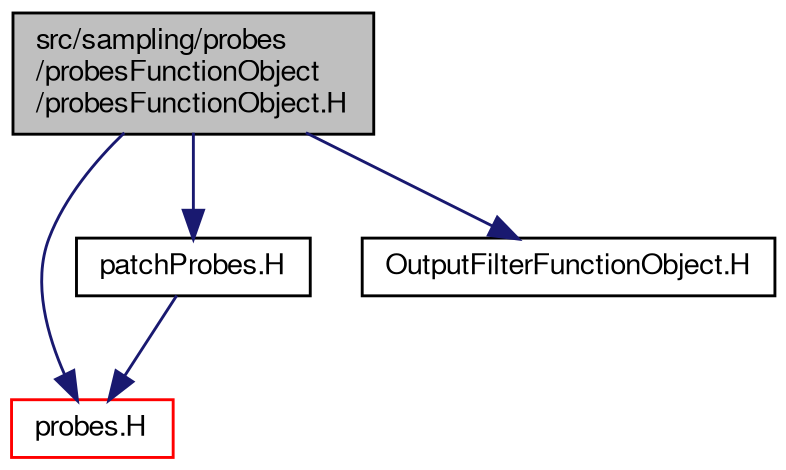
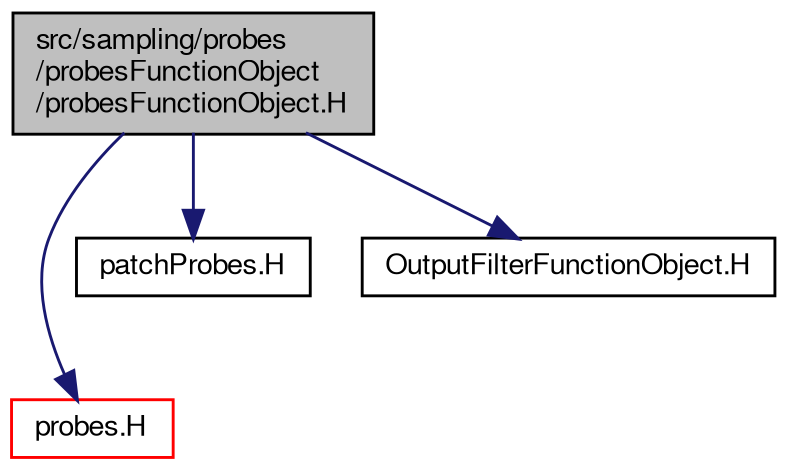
(151, 336) -> none
